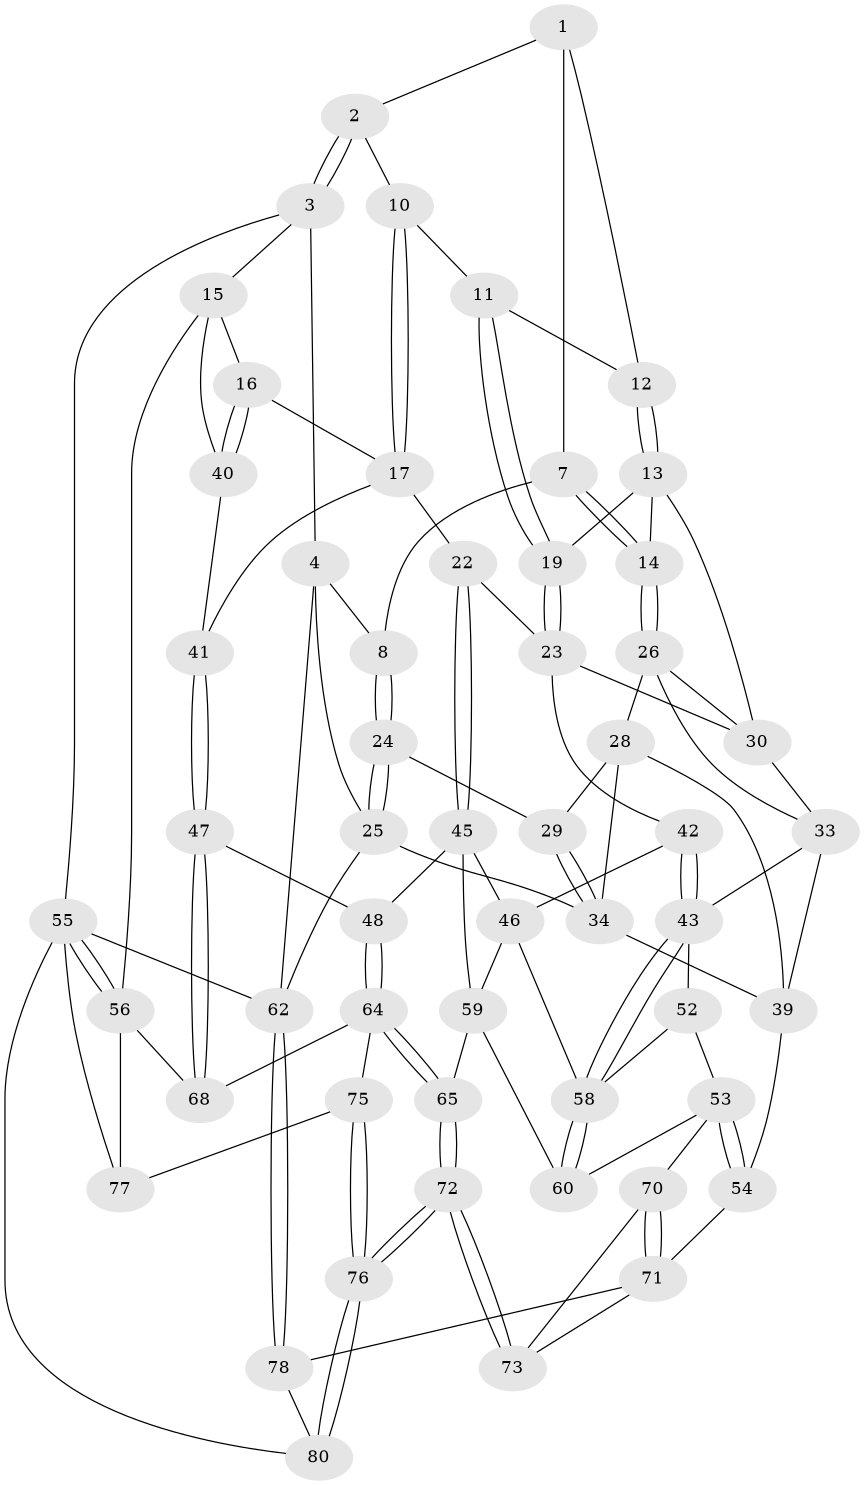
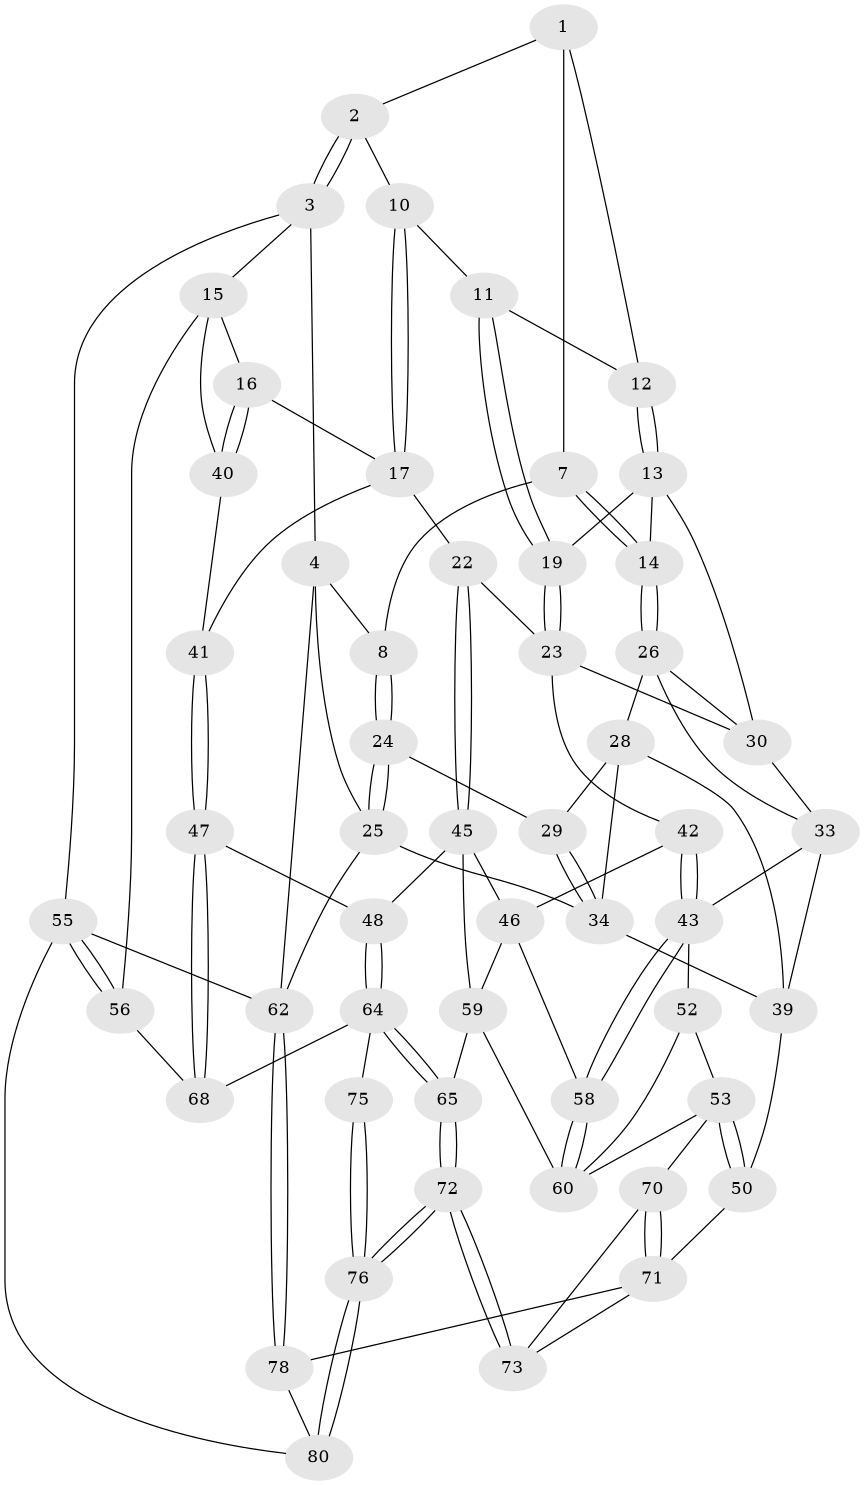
(636, 1056) -> (640, 1108)
(120, 1190) -> none
(743, 1190) -> (743, 1190)
